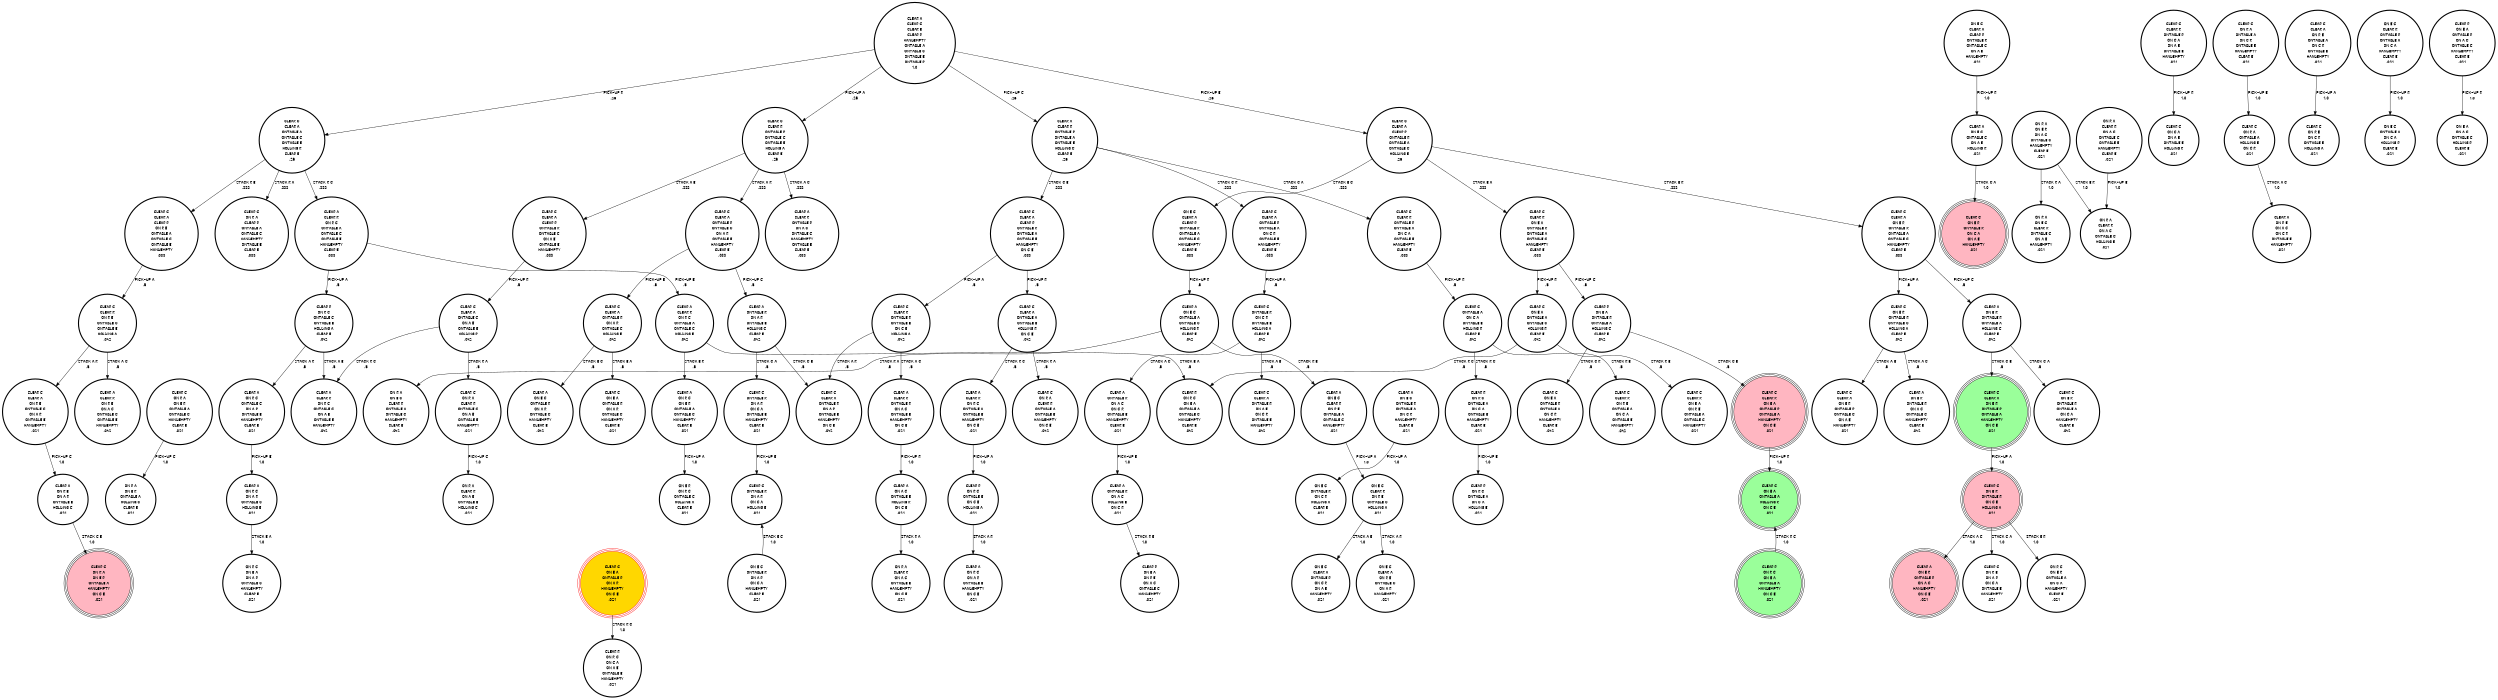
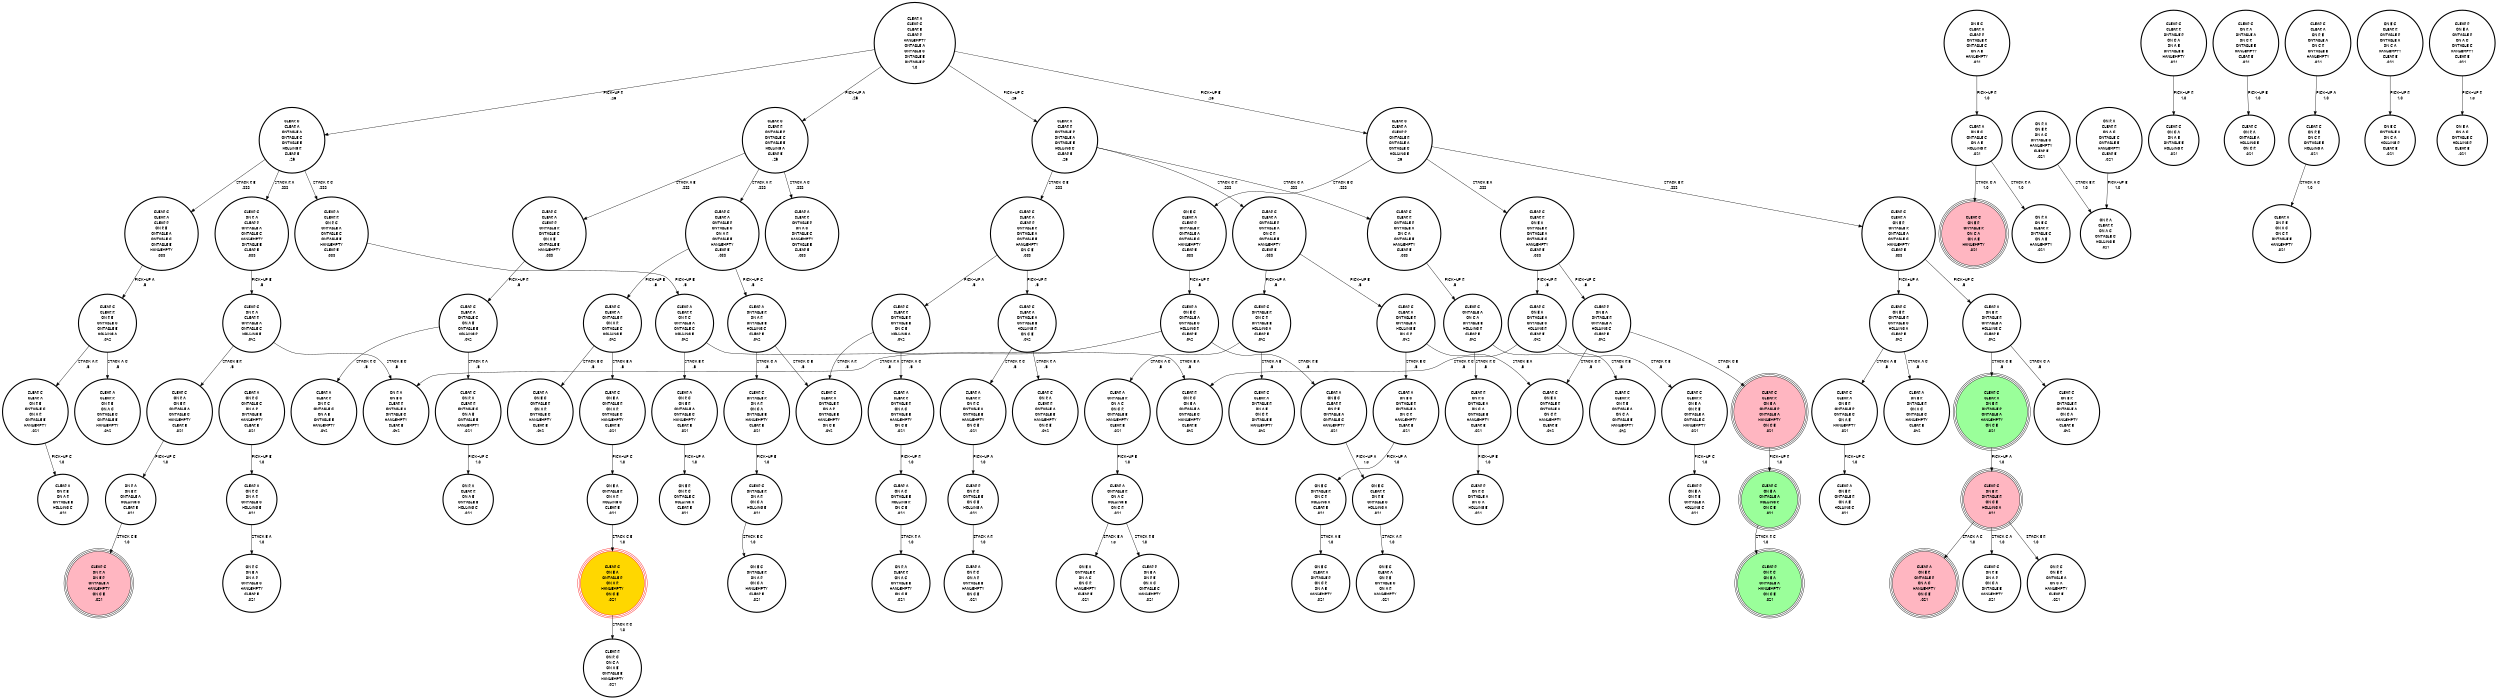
(2264, 183) -> (2299, 183)
(2041, 185) -> (2007, 184)
none -> (252, 323)
(324, 323) -> none
none -> (1406, 323)
none -> (612, 499)
none -> (1695, 499)
none -> (1845, 499)
(79, 537) -> (117, 536)
(1351, 538) -> (1321, 538)
(763, 541) -> (742, 538)
(1776, 541) -> (1755, 538)
none -> (1085, 583)
